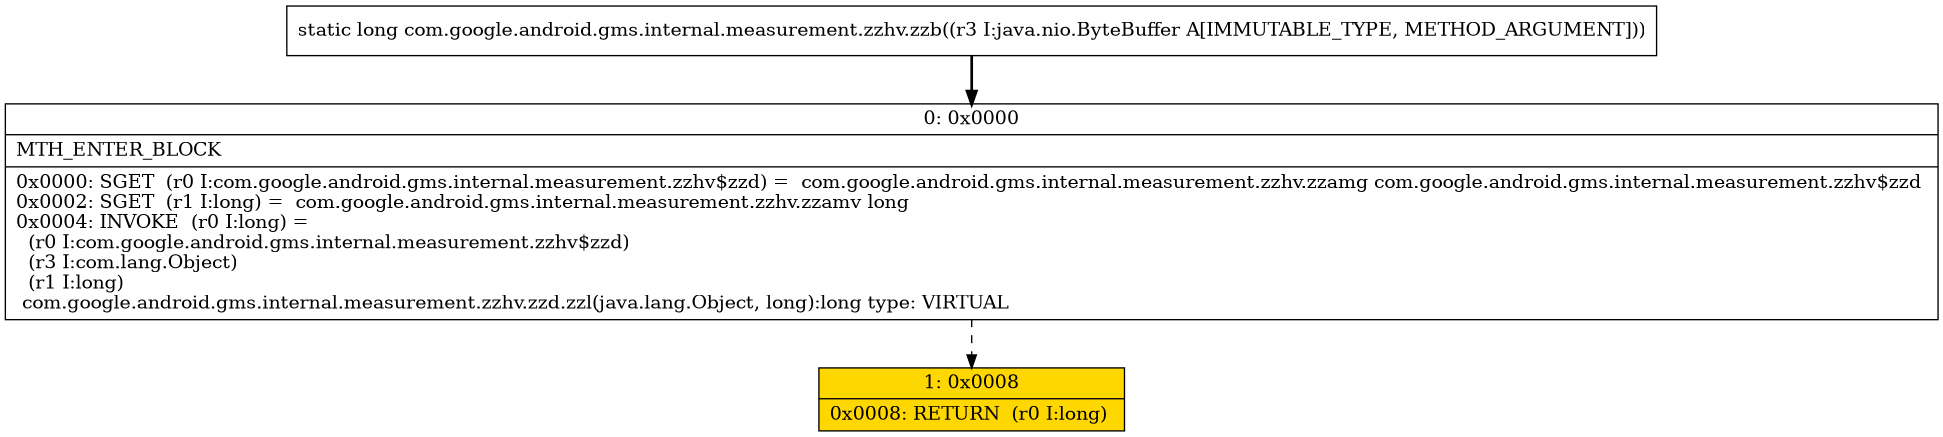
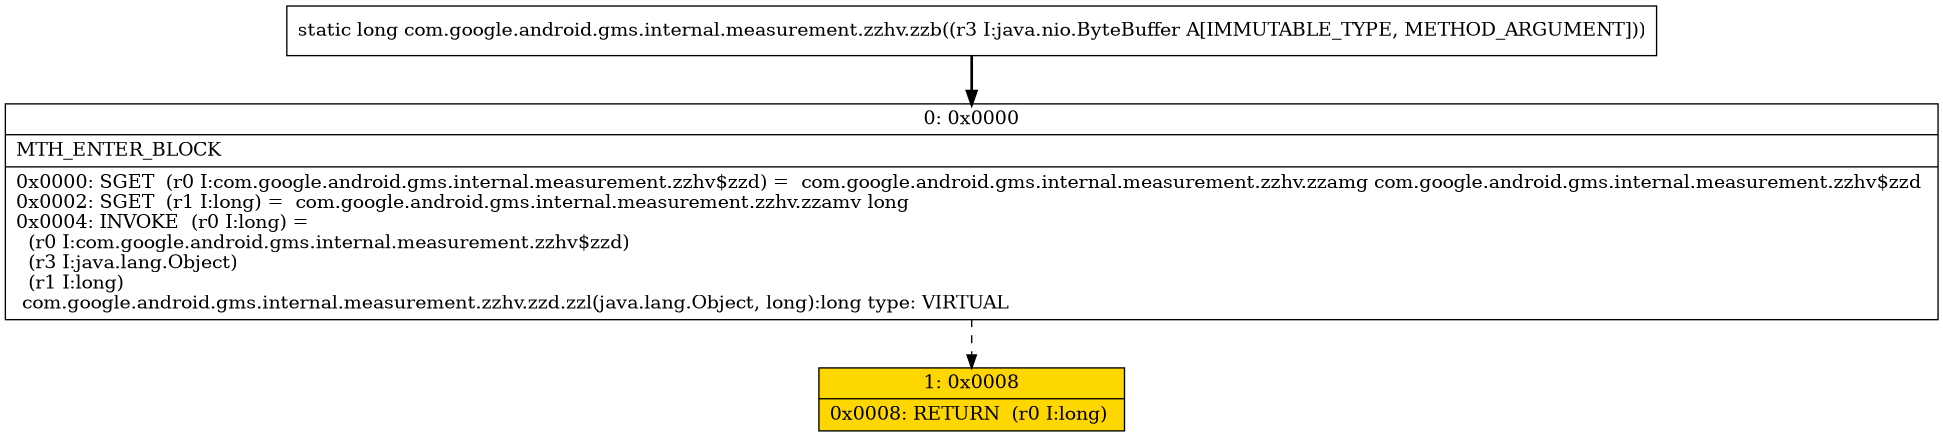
(127, 263) -> (127, 263)
